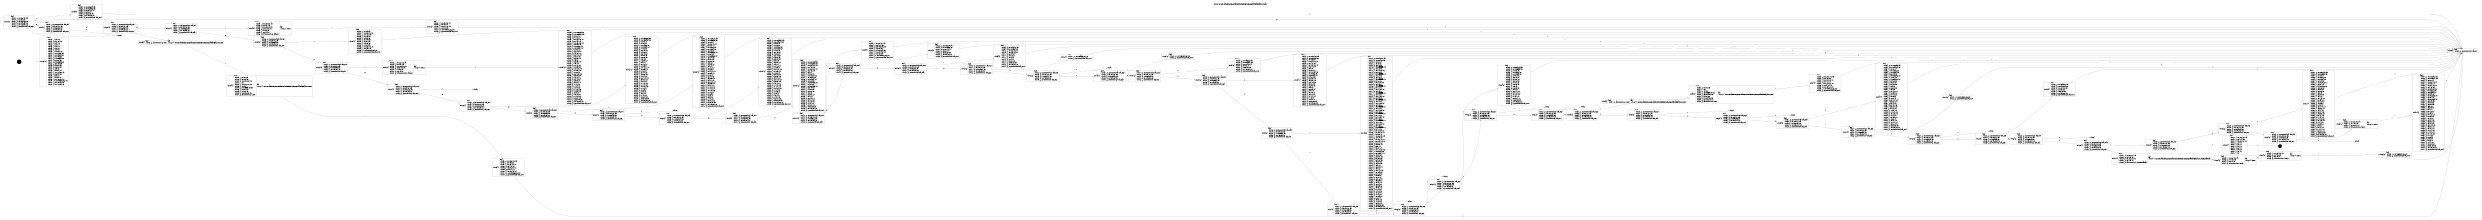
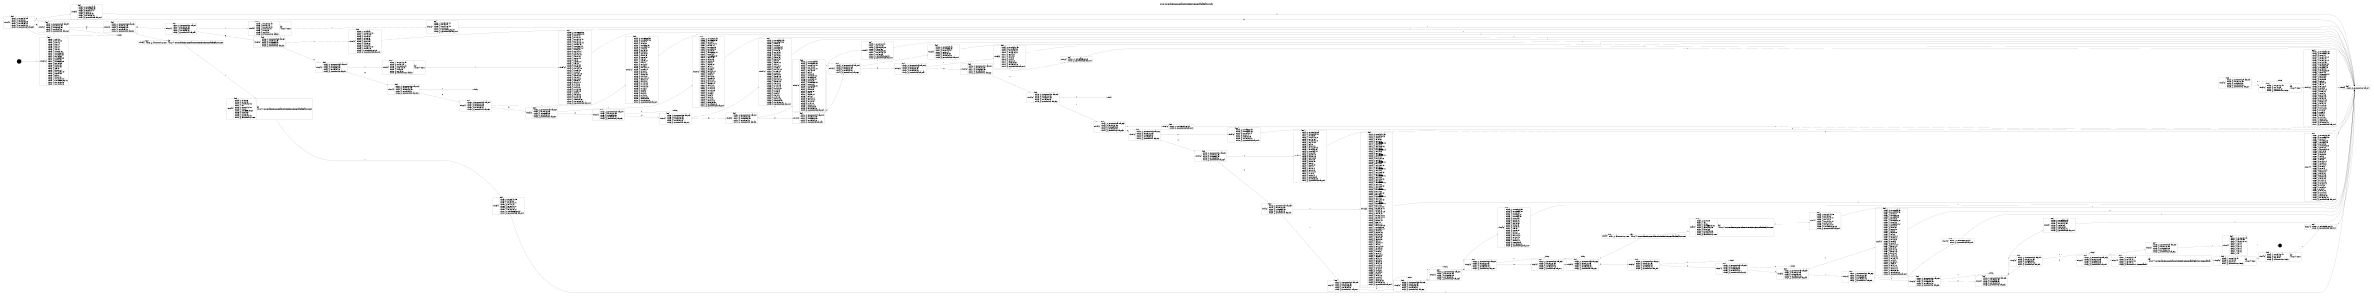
(2235, 129) -> none
